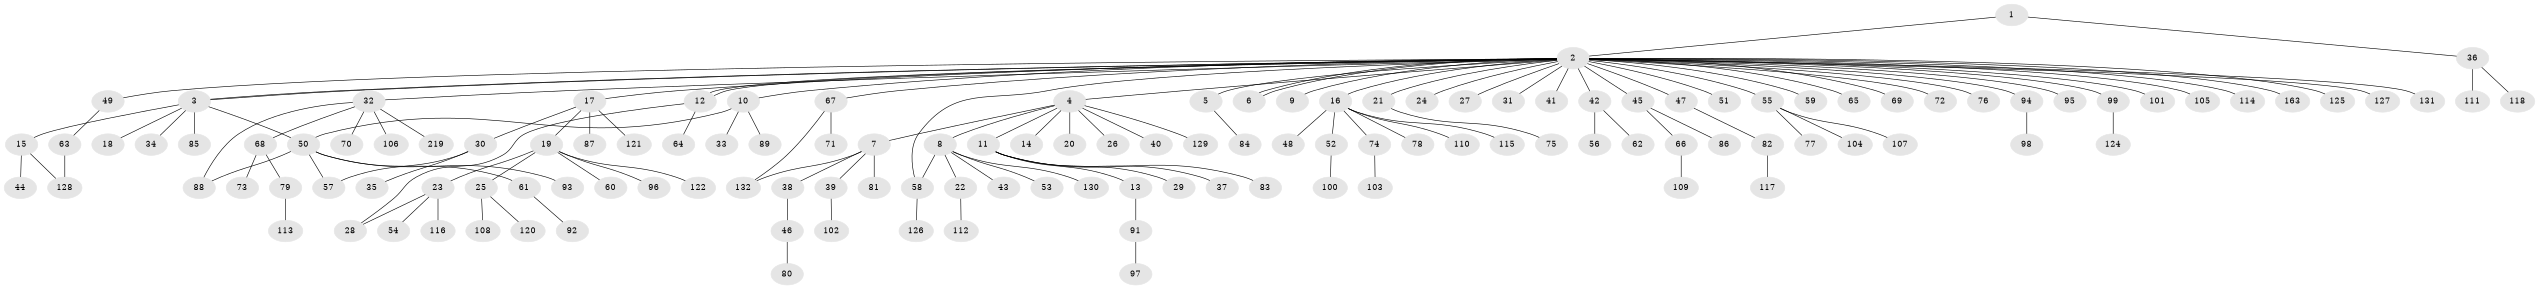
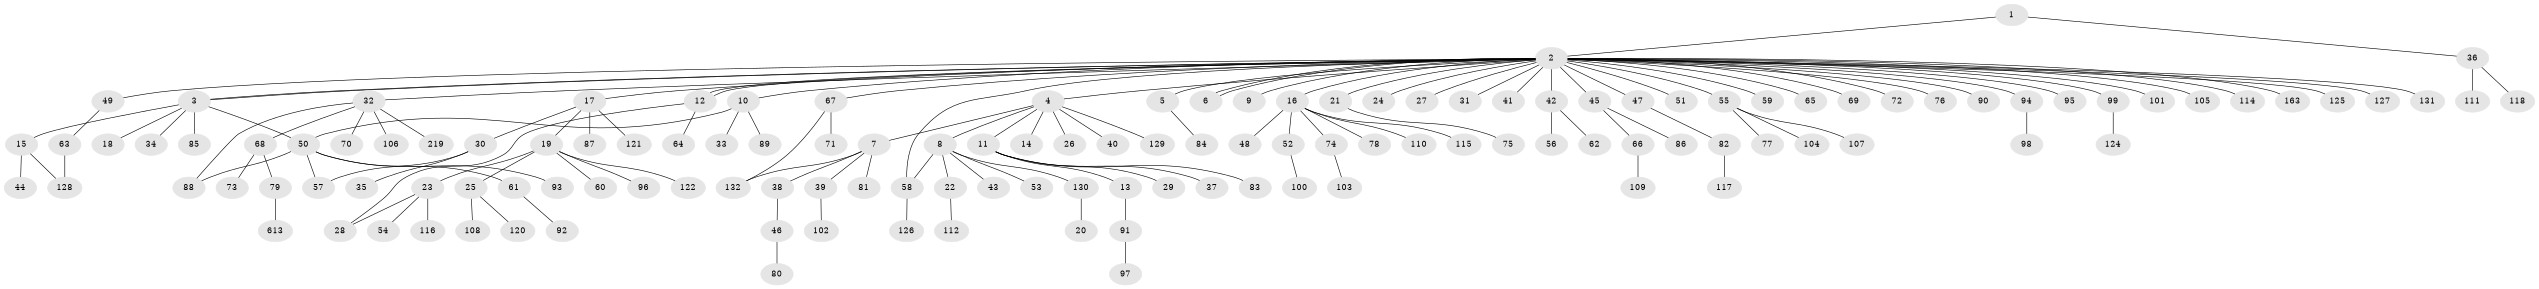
none -> (1984, 101)
(1070, 123) -> (1081, 209)
(286, 231) -> (275, 231)
